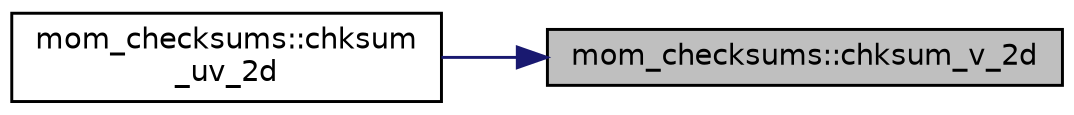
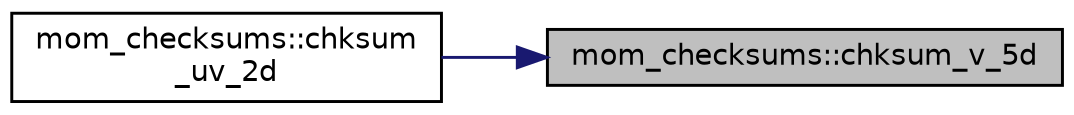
(805, 57) -> (805, 57)
